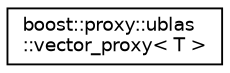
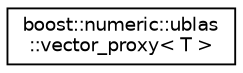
(115, 36) -> (121, 36)
